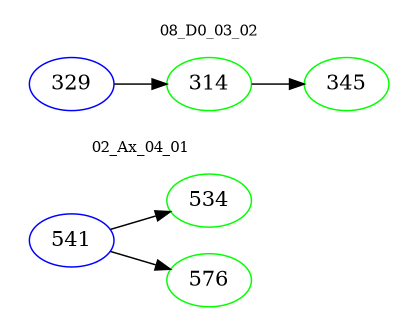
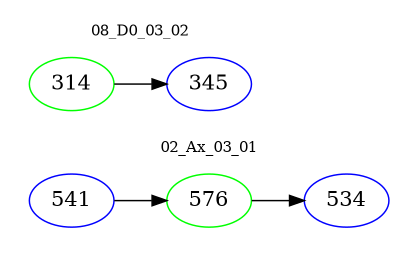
(72, 84) -> none
(347, 84) -> (209, 84)
(140, 148) -> (209, 148)
(209, 201) -> (347, 201)
(133, 223) -> (271, 201)
